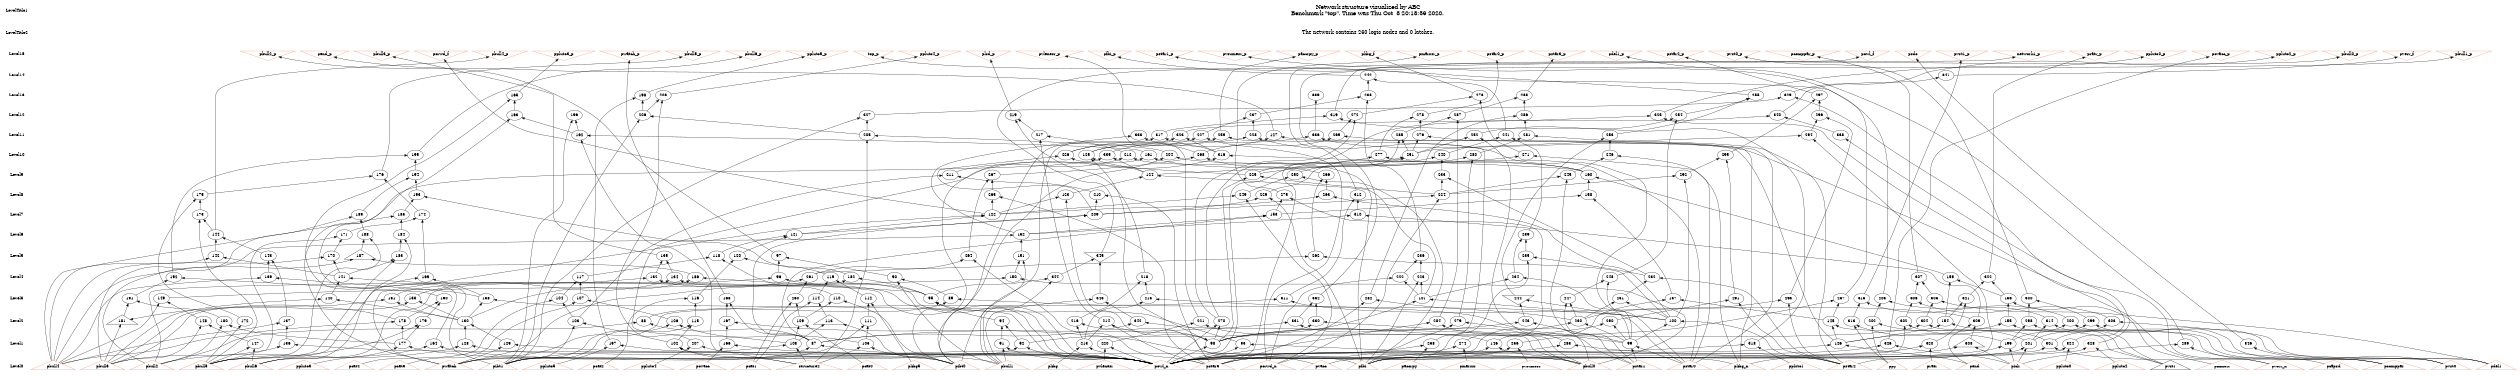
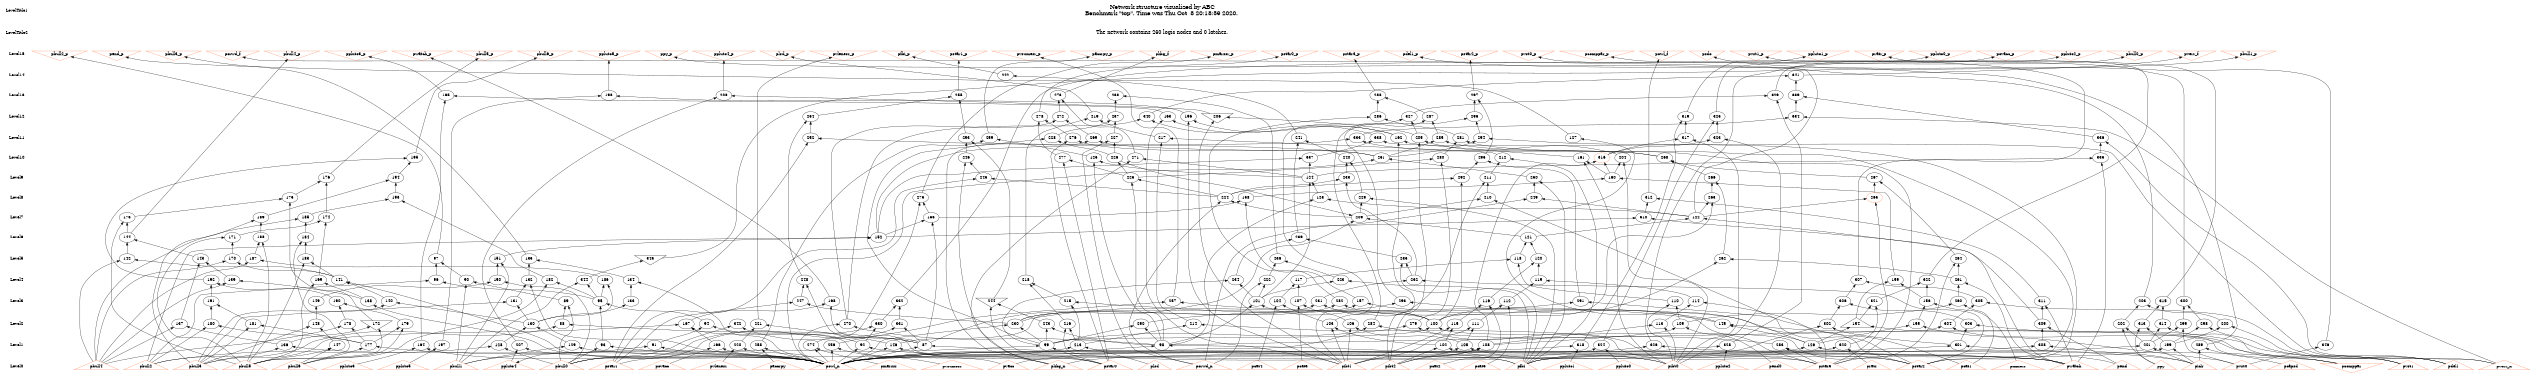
(873, 54) -> (666, 54)
(2029, 54) -> (1818, 54)
(1368, 87) -> none
none -> (1796, 87)
(643, 107) -> (1015, 101)
(643, 115) -> (1217, 117)
none -> (1796, 117)
(1209, 147) -> none
(1222, 155) -> (1602, 158)
none -> (1310, 158)
(957, 187) -> (1235, 188)
(992, 195) -> (1874, 198)
(360, 256) -> (253, 259)
(1100, 298) -> none
(264, 305) -> (305, 333)
(289, 308) -> (414, 334)
(475, 311) -> none
(122, 321) -> (253, 324)
(245, 321) -> (376, 324)
(829, 321) -> (1660, 324)
(1945, 321) -> (1856, 324)
(1163, 332) -> (1344, 349)
none -> (331, 335)
(119, 338) -> none
(1969, 344) -> (2042, 345)
(2091, 344) -> (1727, 345)
(888, 353) -> (672, 351)
(809, 366) -> (1391, 366)
(867, 366) -> (1776, 366)
(914, 366) -> (1480, 366)
(1053, 366) -> (1155, 366)
(2170, 366) -> (2408, 366)
(2394, 366) -> (2352, 366)
